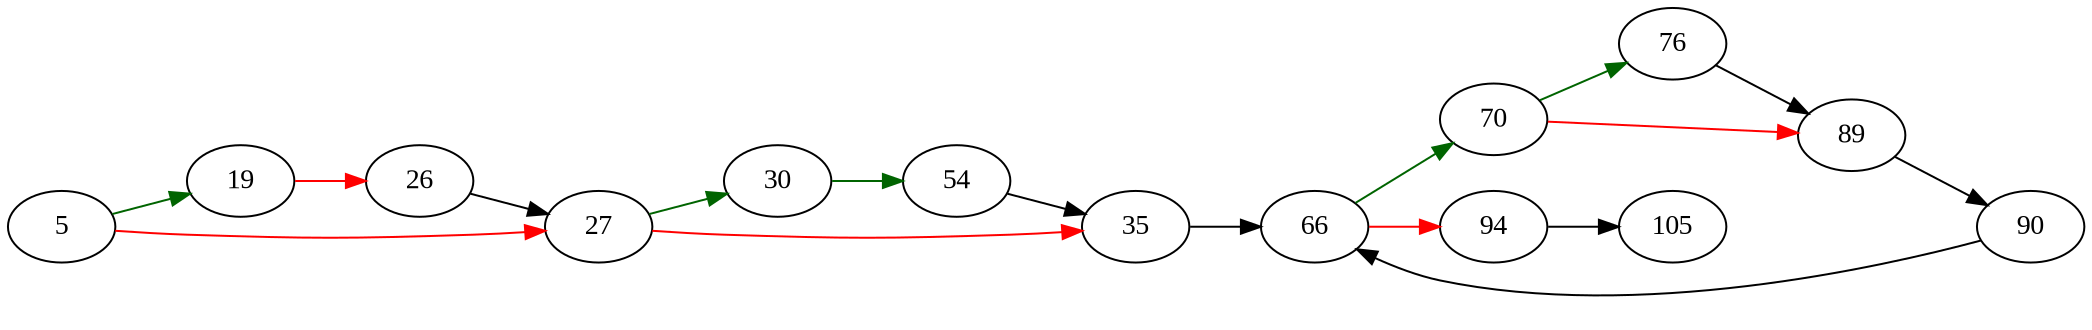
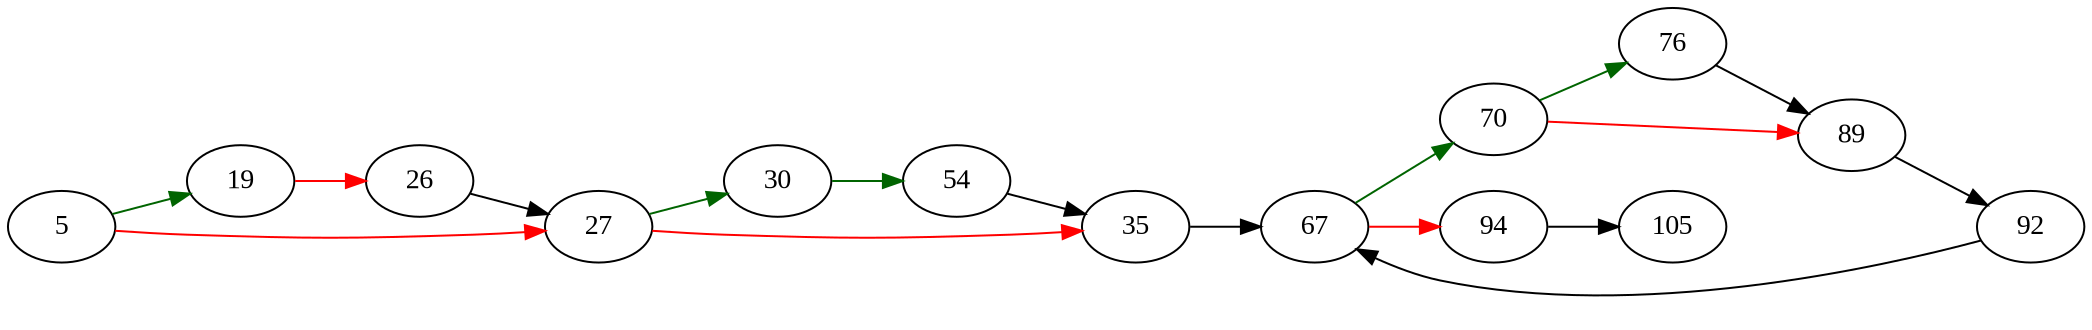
(1315, 227) -> (1315, 227)
(2031, 227) -> (2031, 227)
